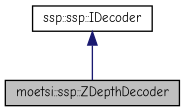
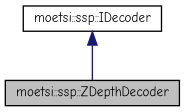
(92, 19) -> (92, 19)
